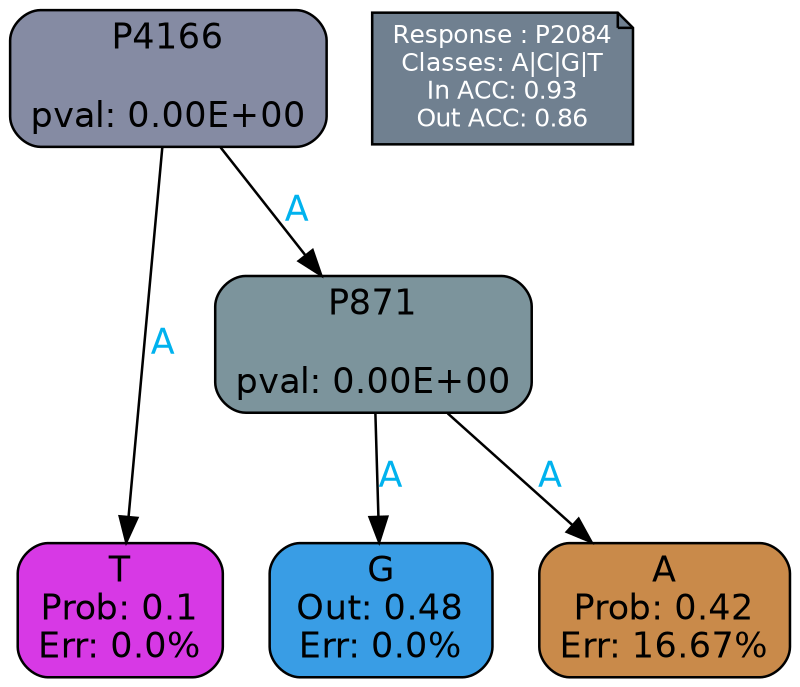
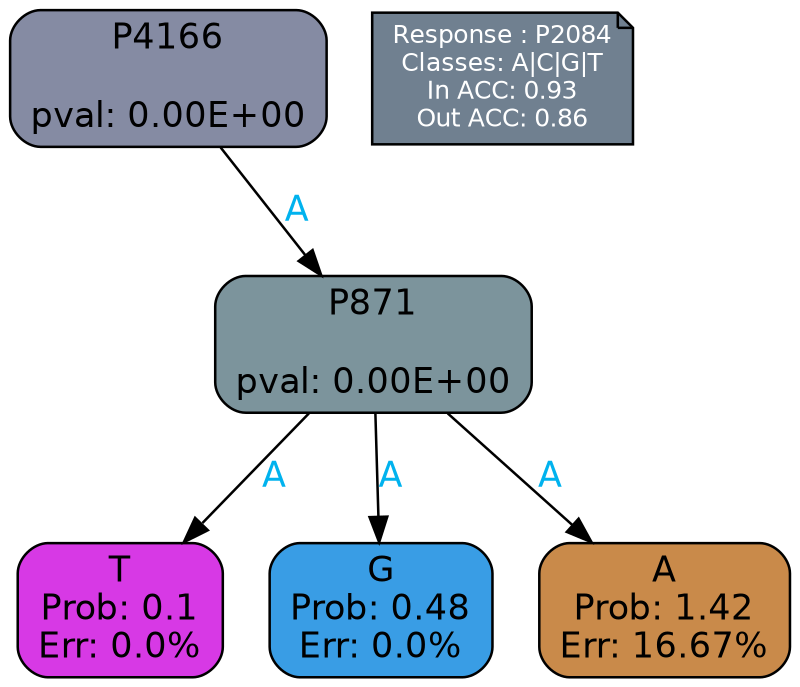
(145, 332) -> (256, 468)
(381, 610) -> (381, 610)
(665, 610) -> (665, 610)
